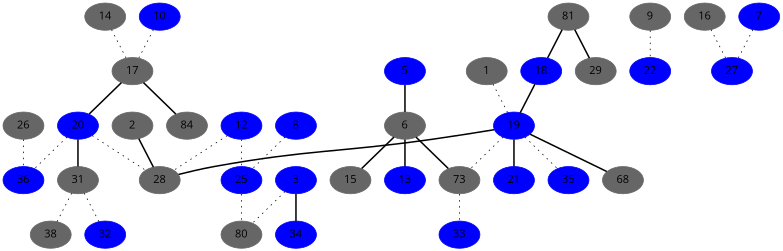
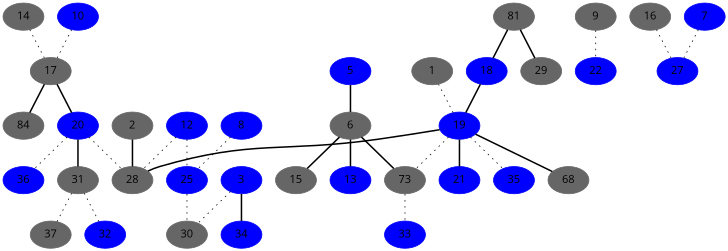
(23, 126) -> none
(51, 235) -> (51, 235)
(241, 235) -> (187, 235)
